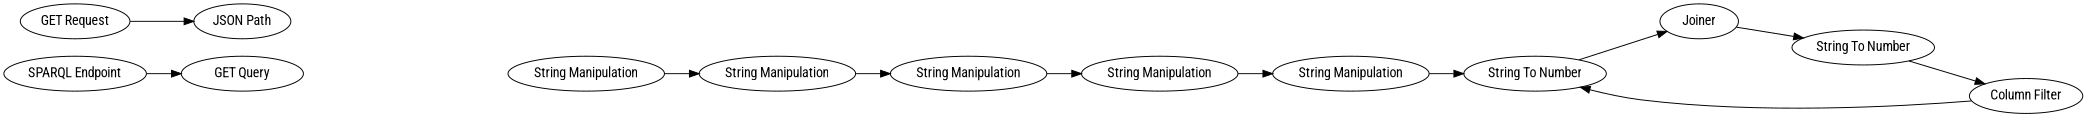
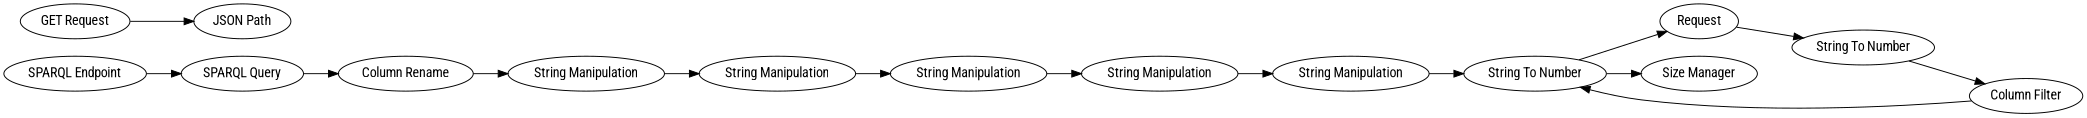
(1699, 21) -> (1699, 21)
(242, 74) -> (242, 74)
none -> (406, 74)
none -> (1699, 74)
